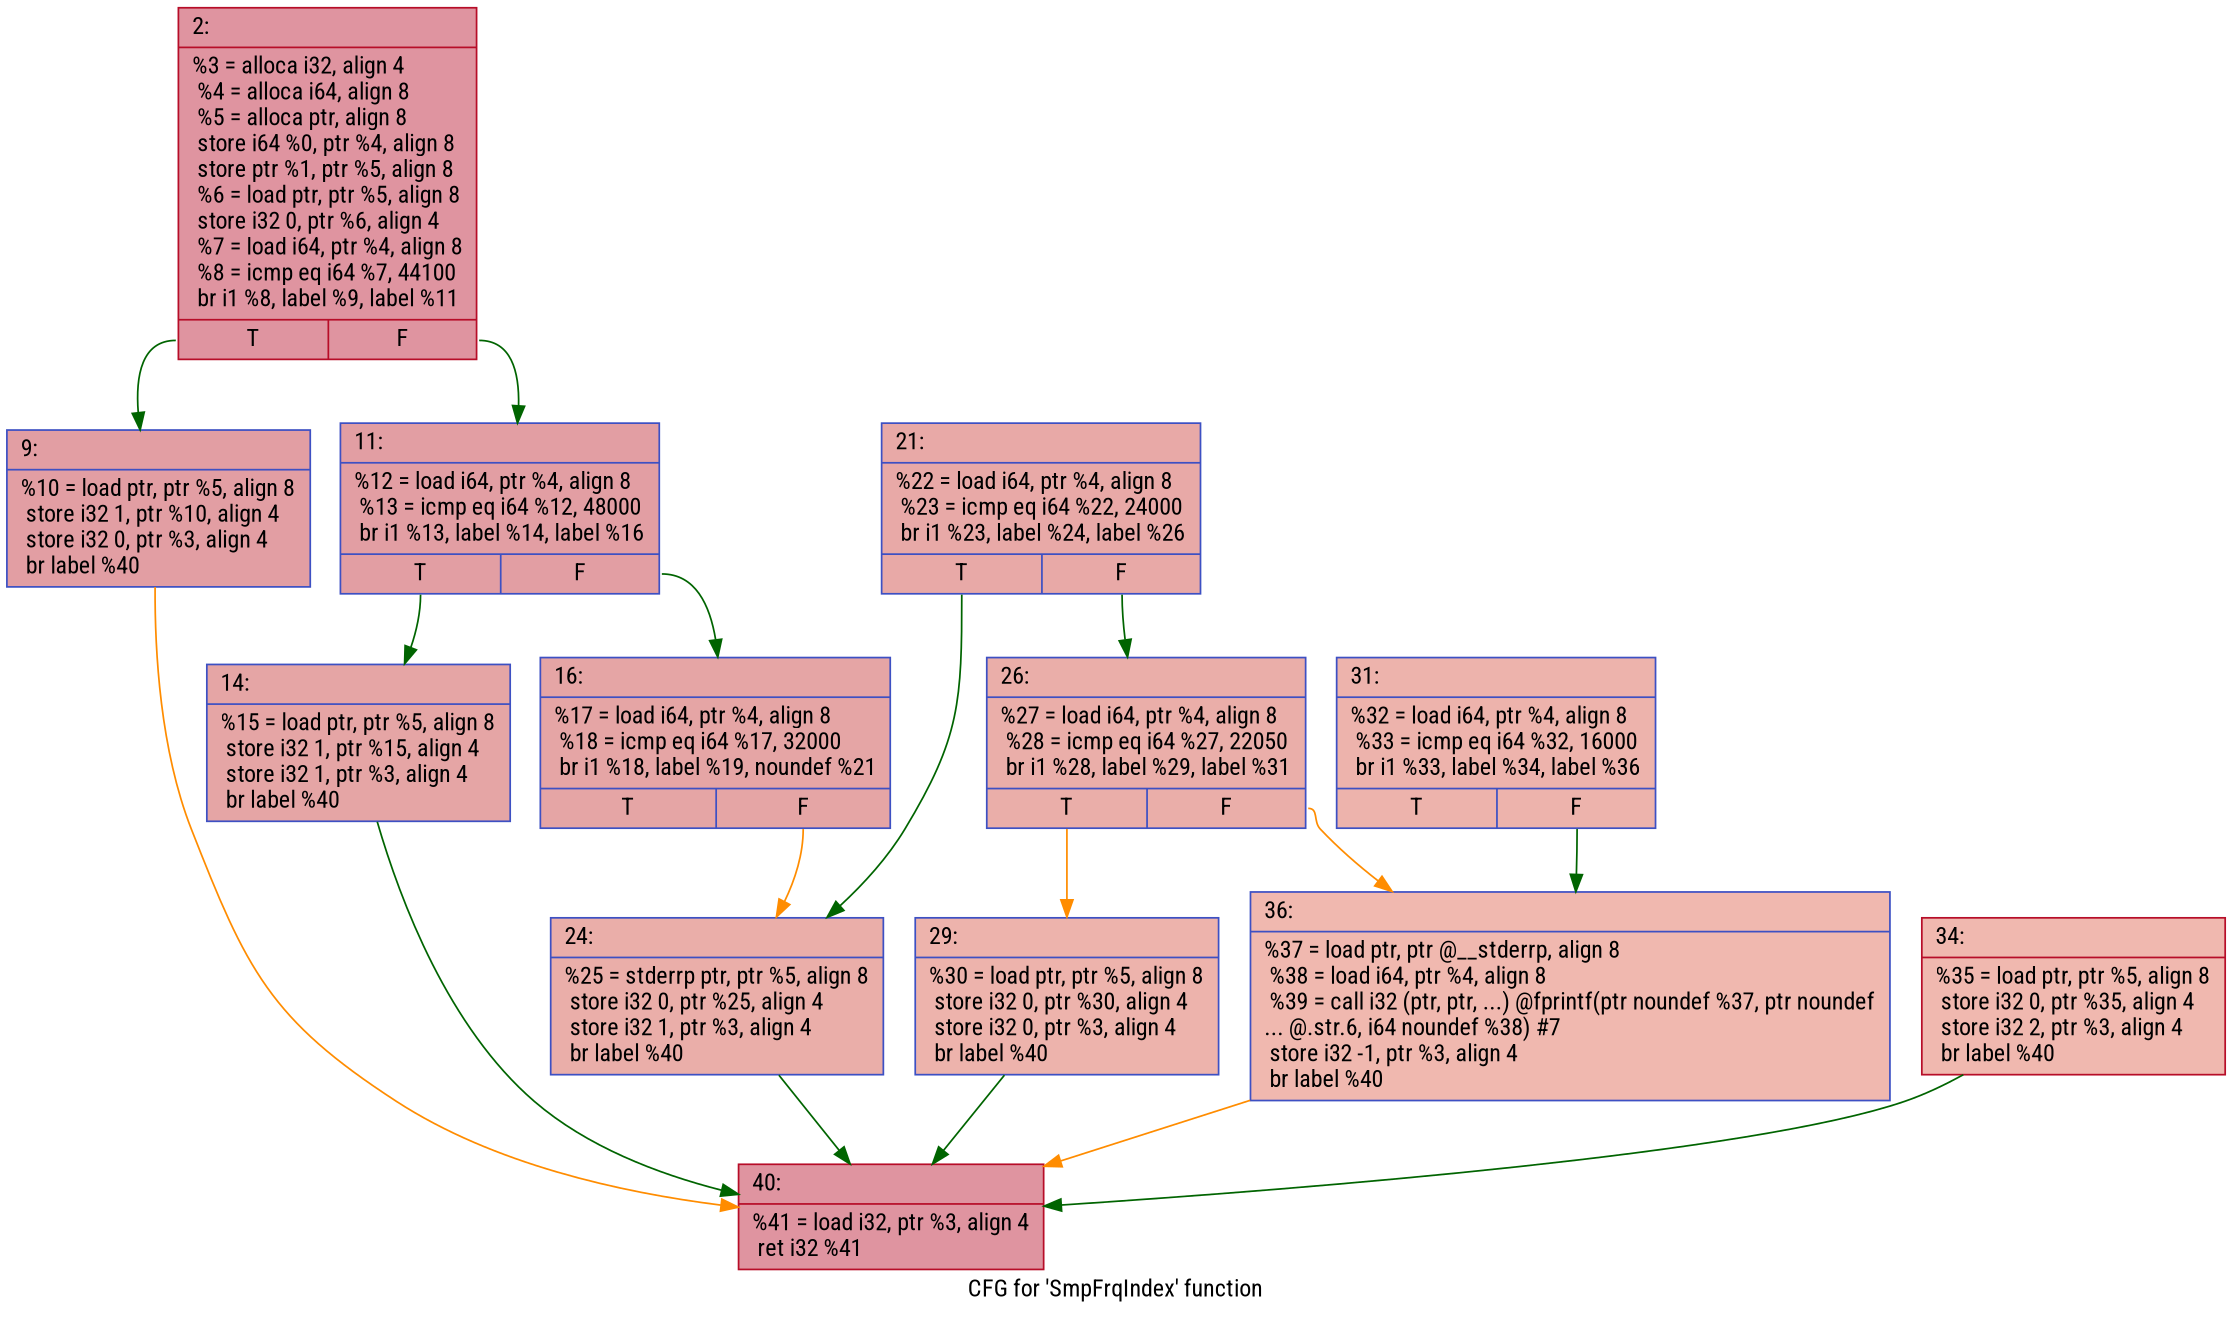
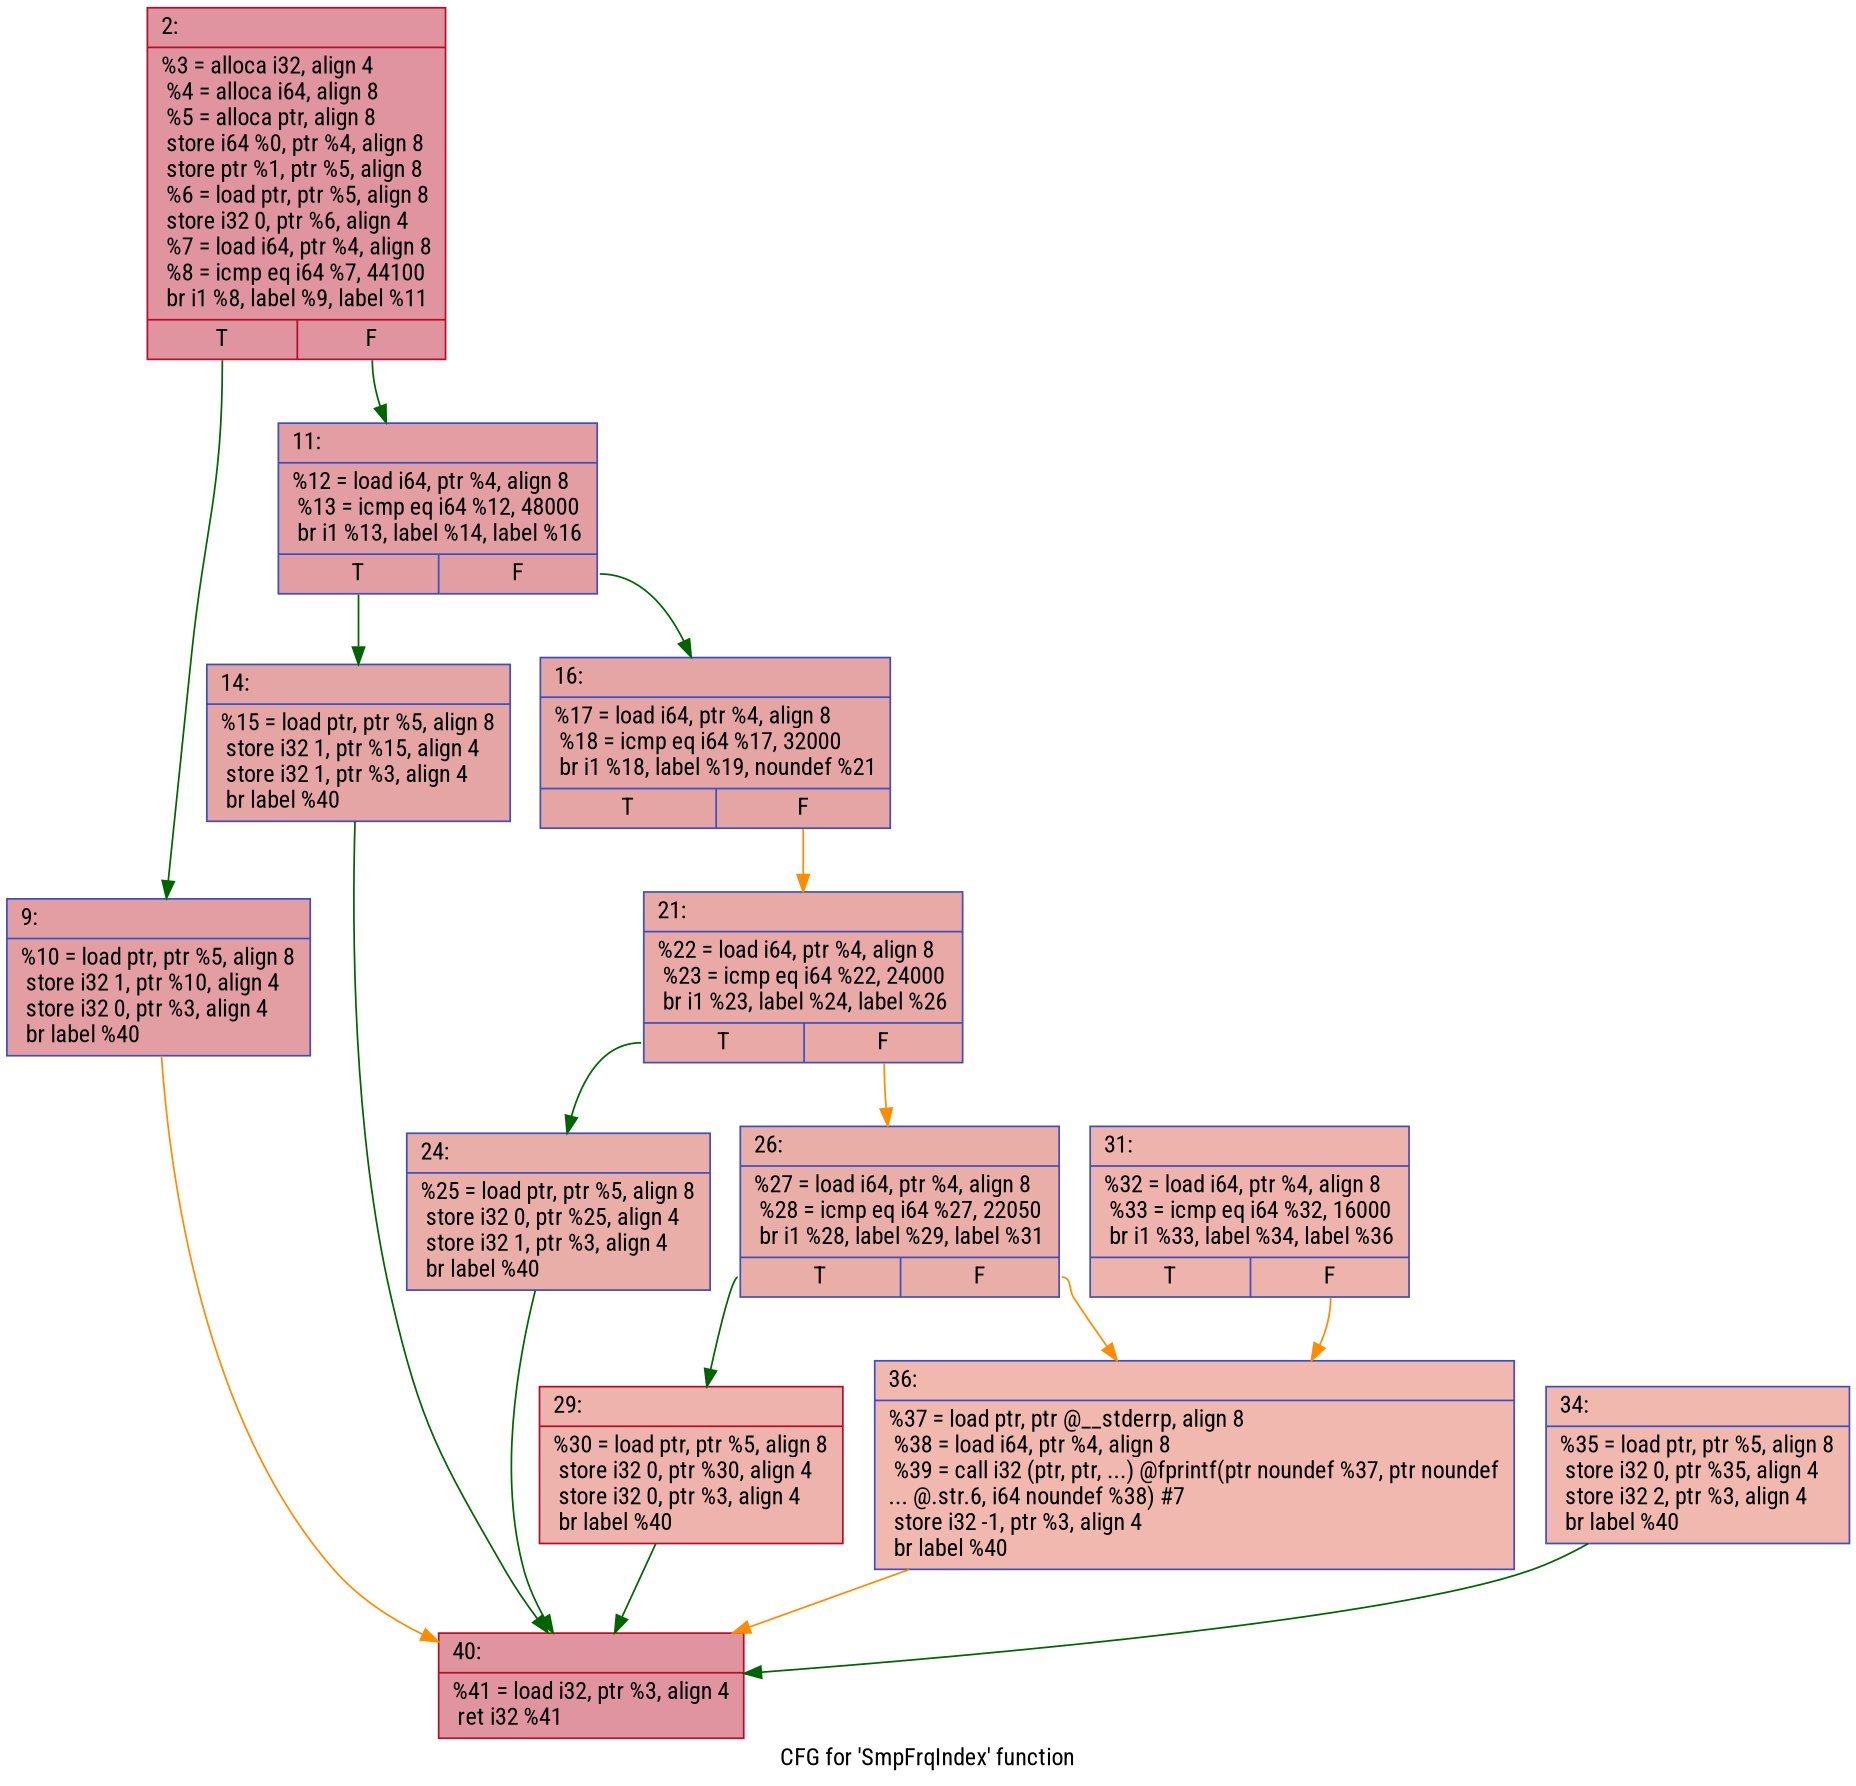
(1123, 617) -> (885, 1086)
(1577, 852) -> (1328, 1322)
(1067, 864) -> (722, 1322)
(798, 866) -> (803, 852)
(717, 976) -> (558, 1192)
(1067, 996) -> (691, 1465)
(2074, 996) -> (1698, 1465)
